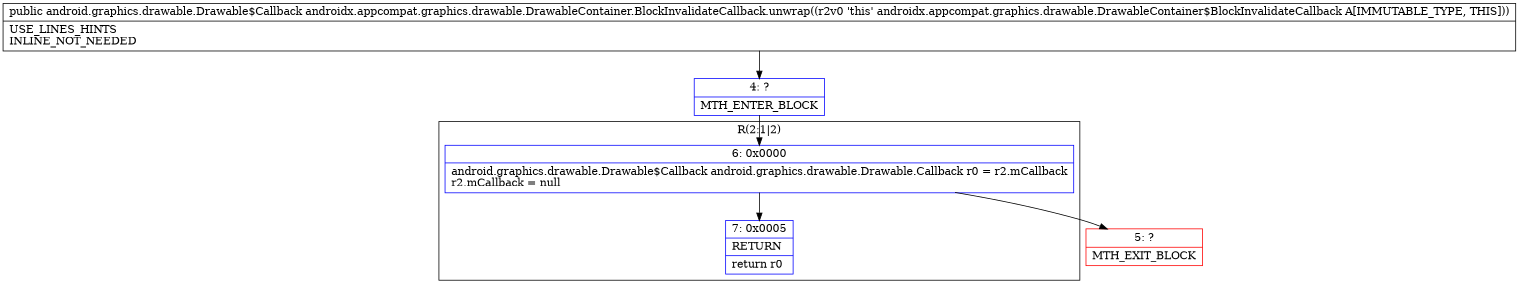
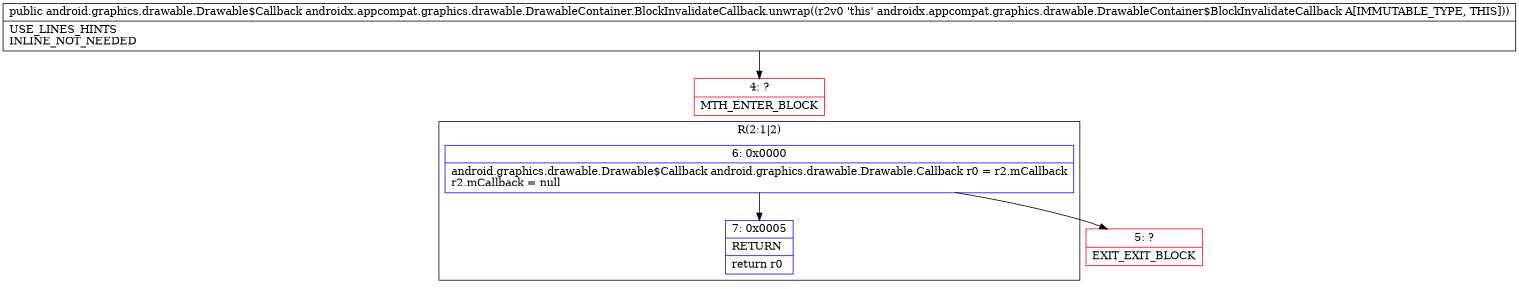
(759, 97) -> (759, 97)
(759, 126) -> none
(1144, 256) -> (1144, 256)
